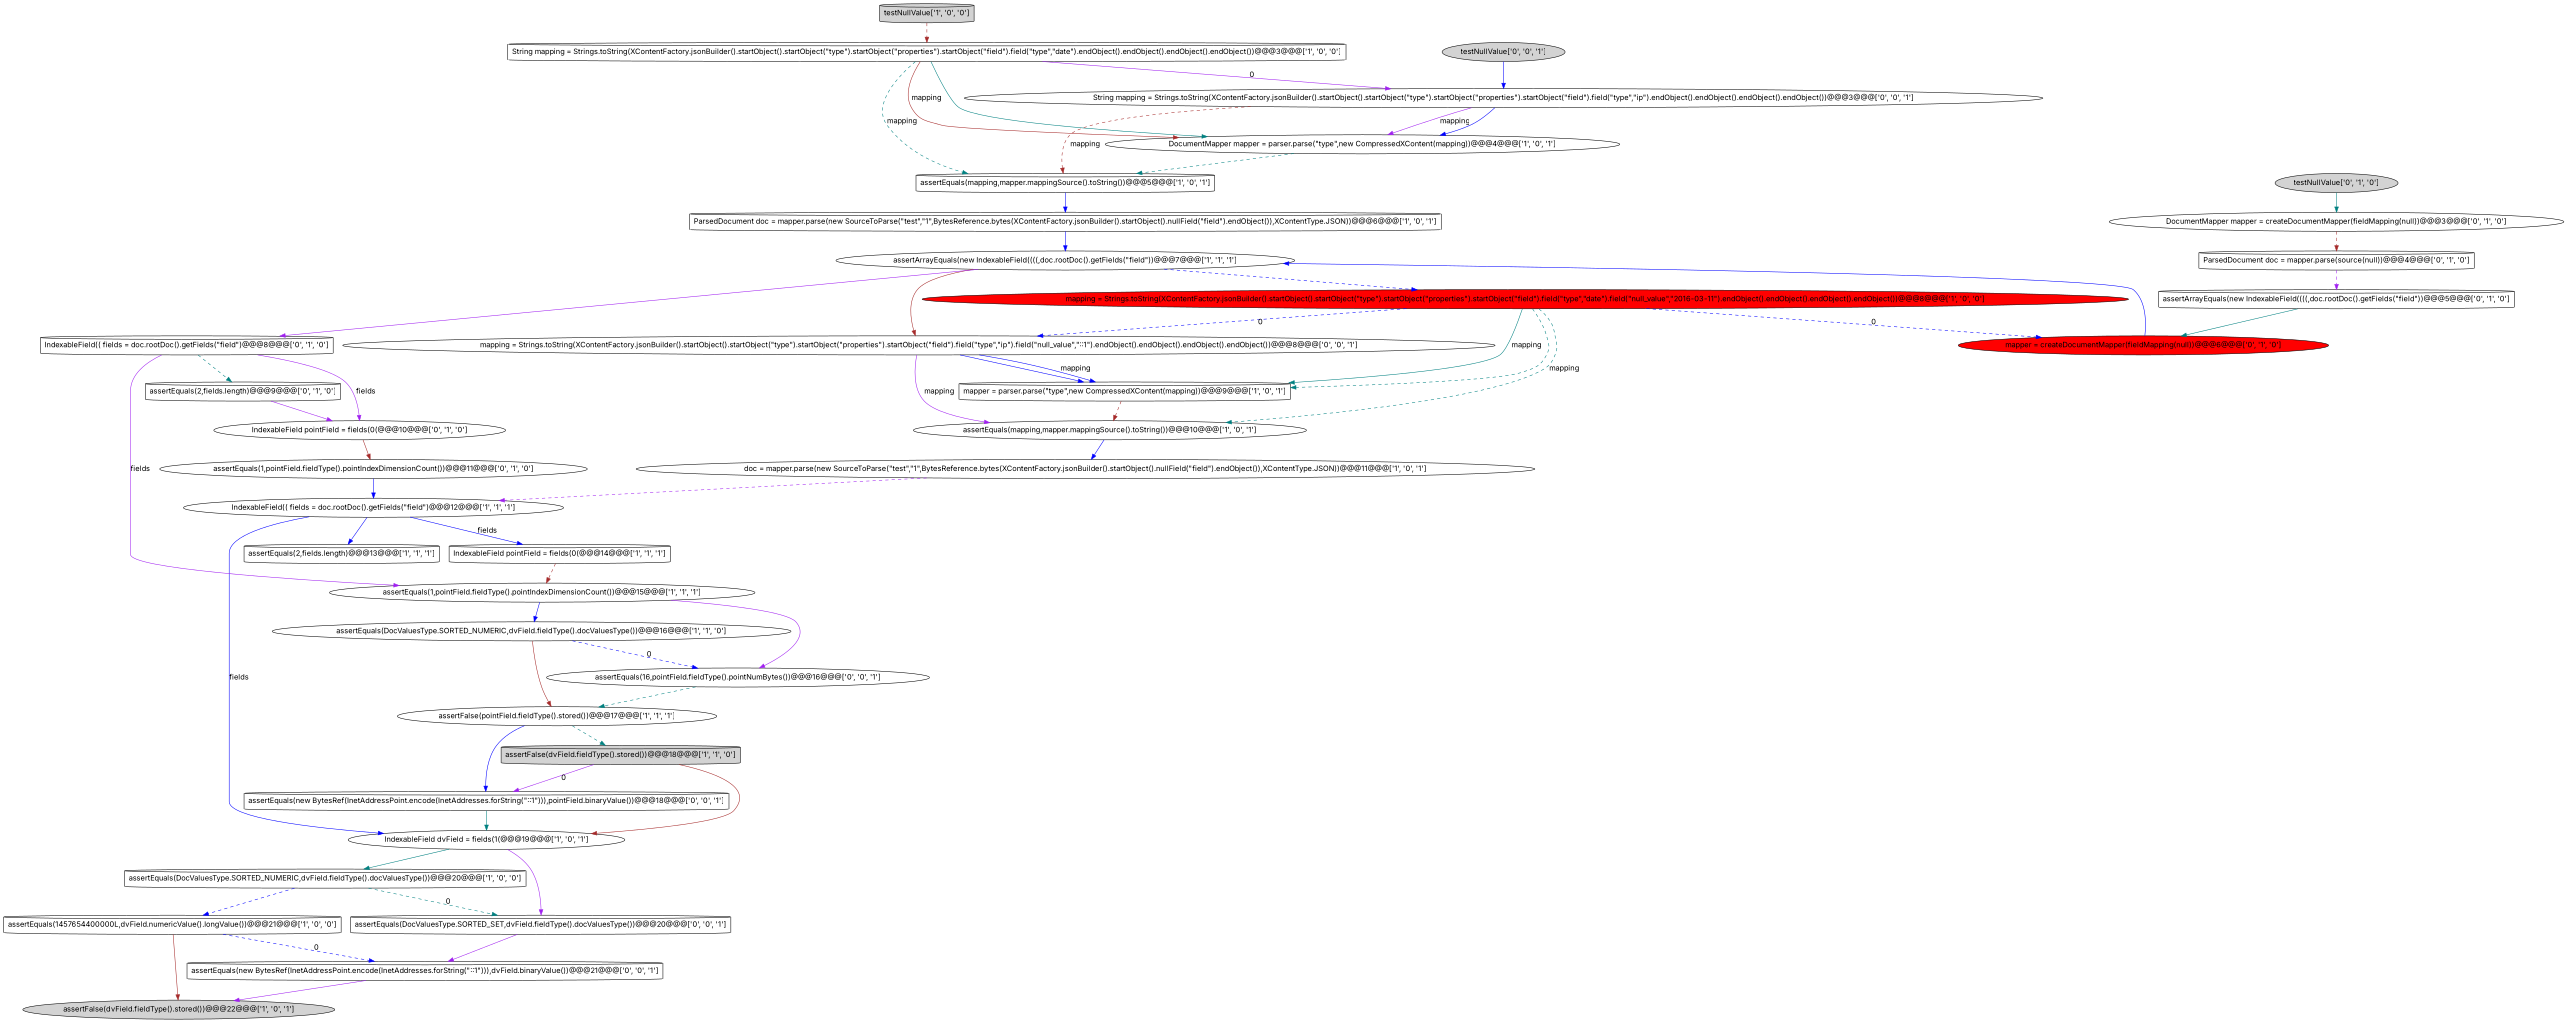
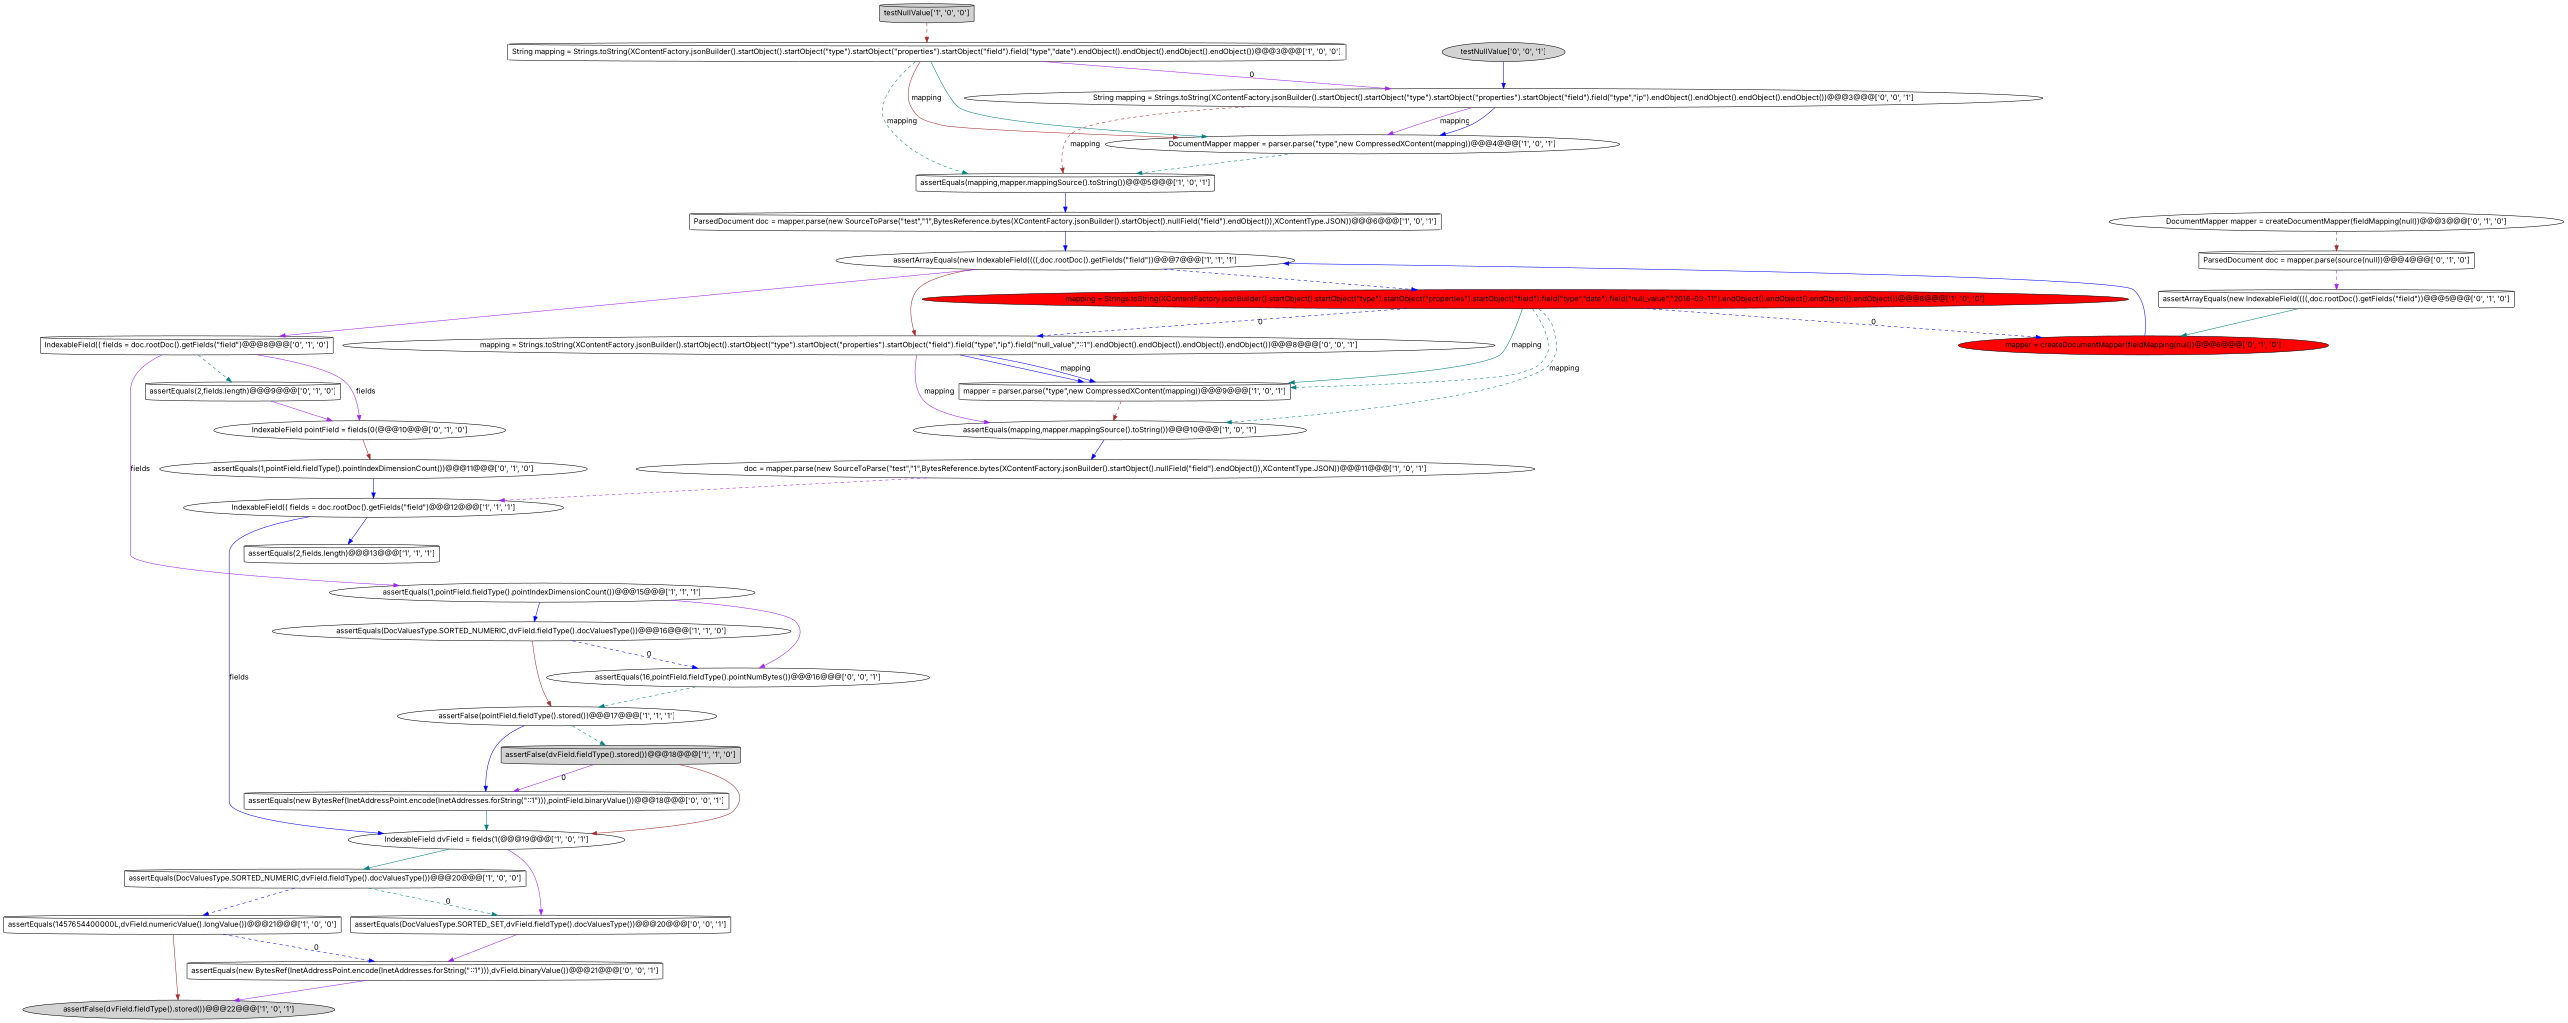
(2337, 183) -> none
(560, 554) -> none
